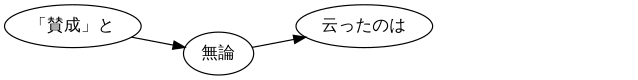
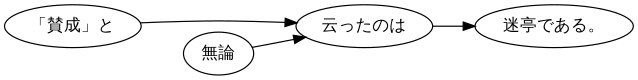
none -> (554, 26)
(152, 41) -> (213, 21)
